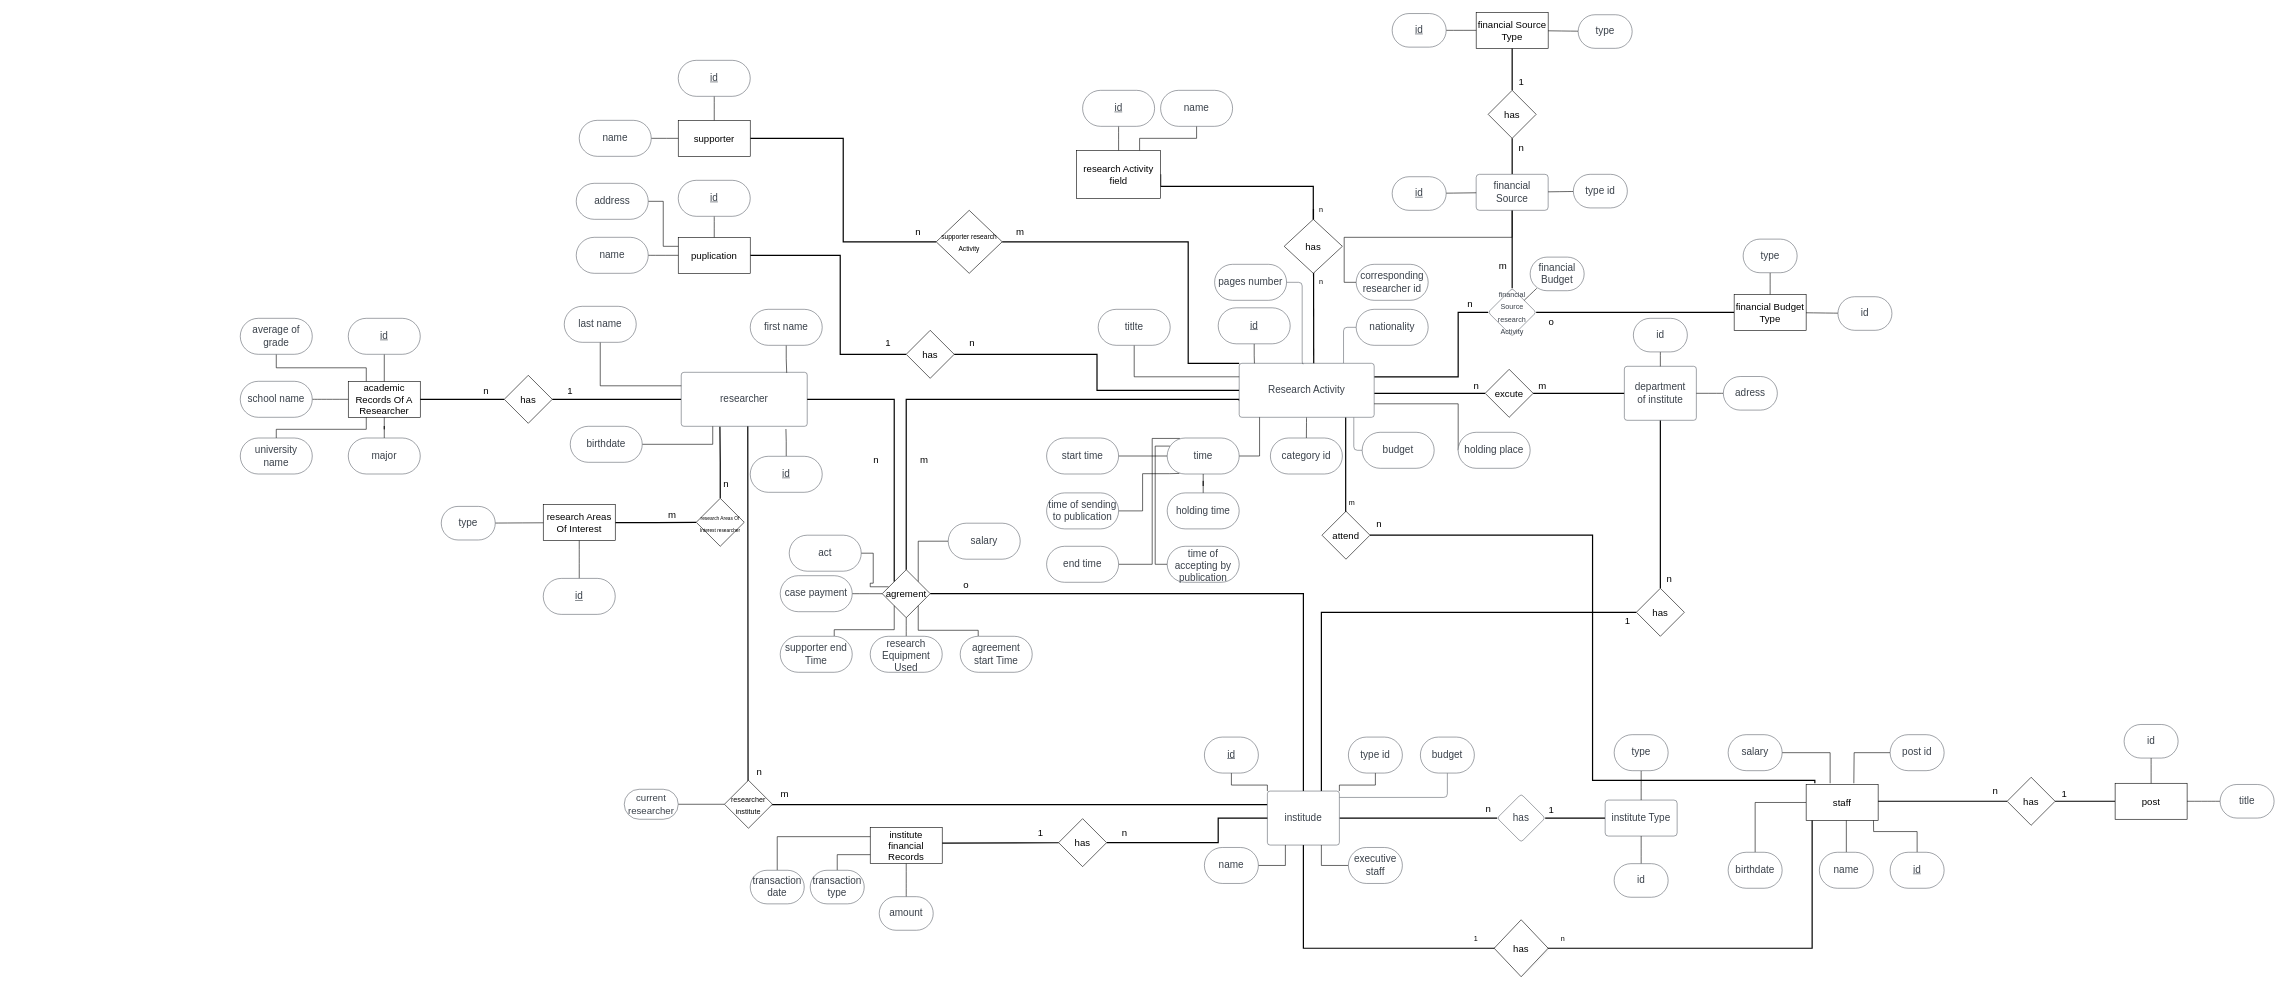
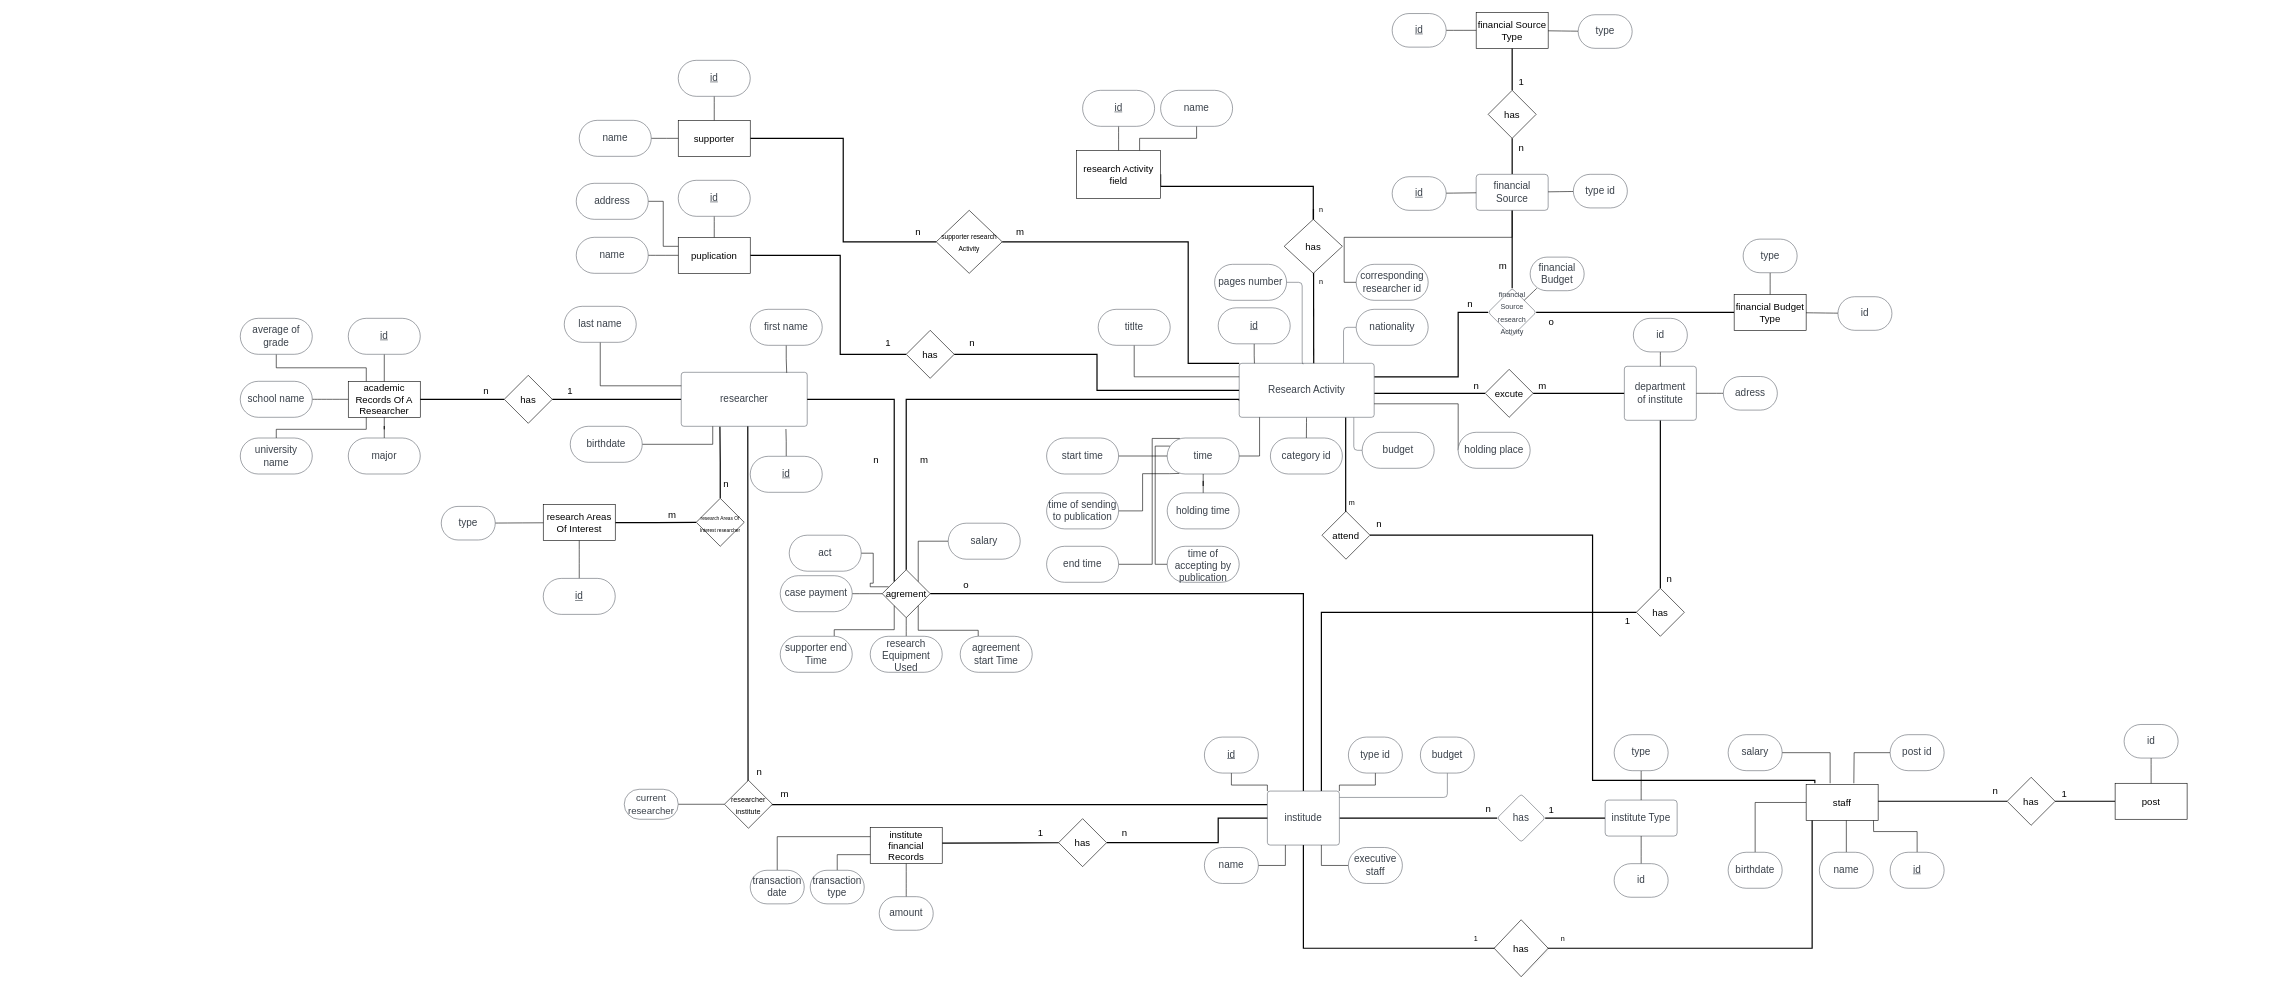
(2204, 801) -> none
(2247, 801) -> none
